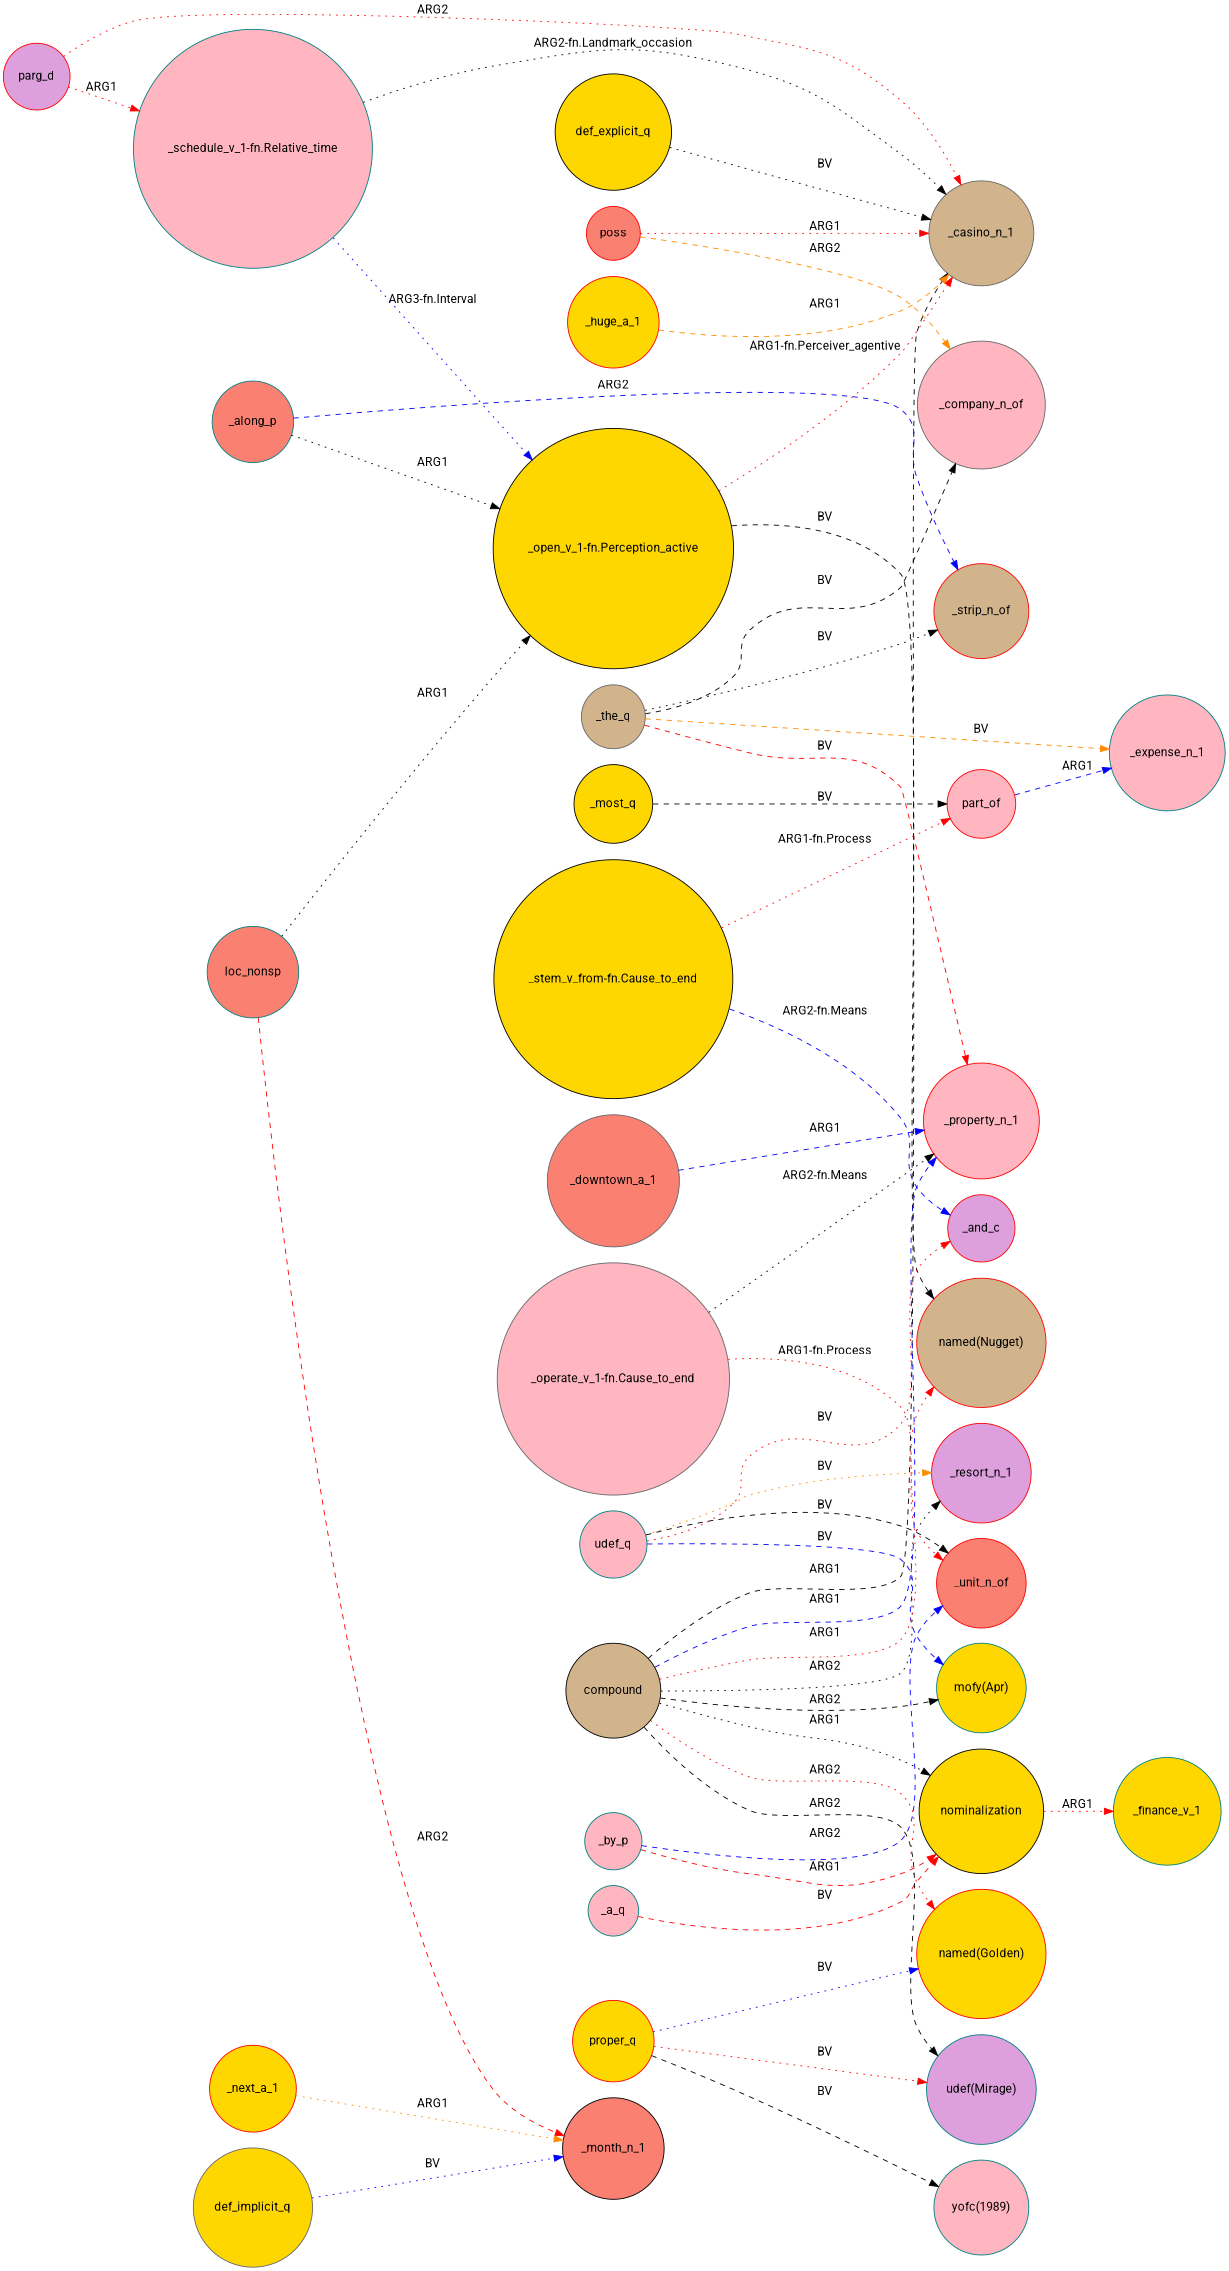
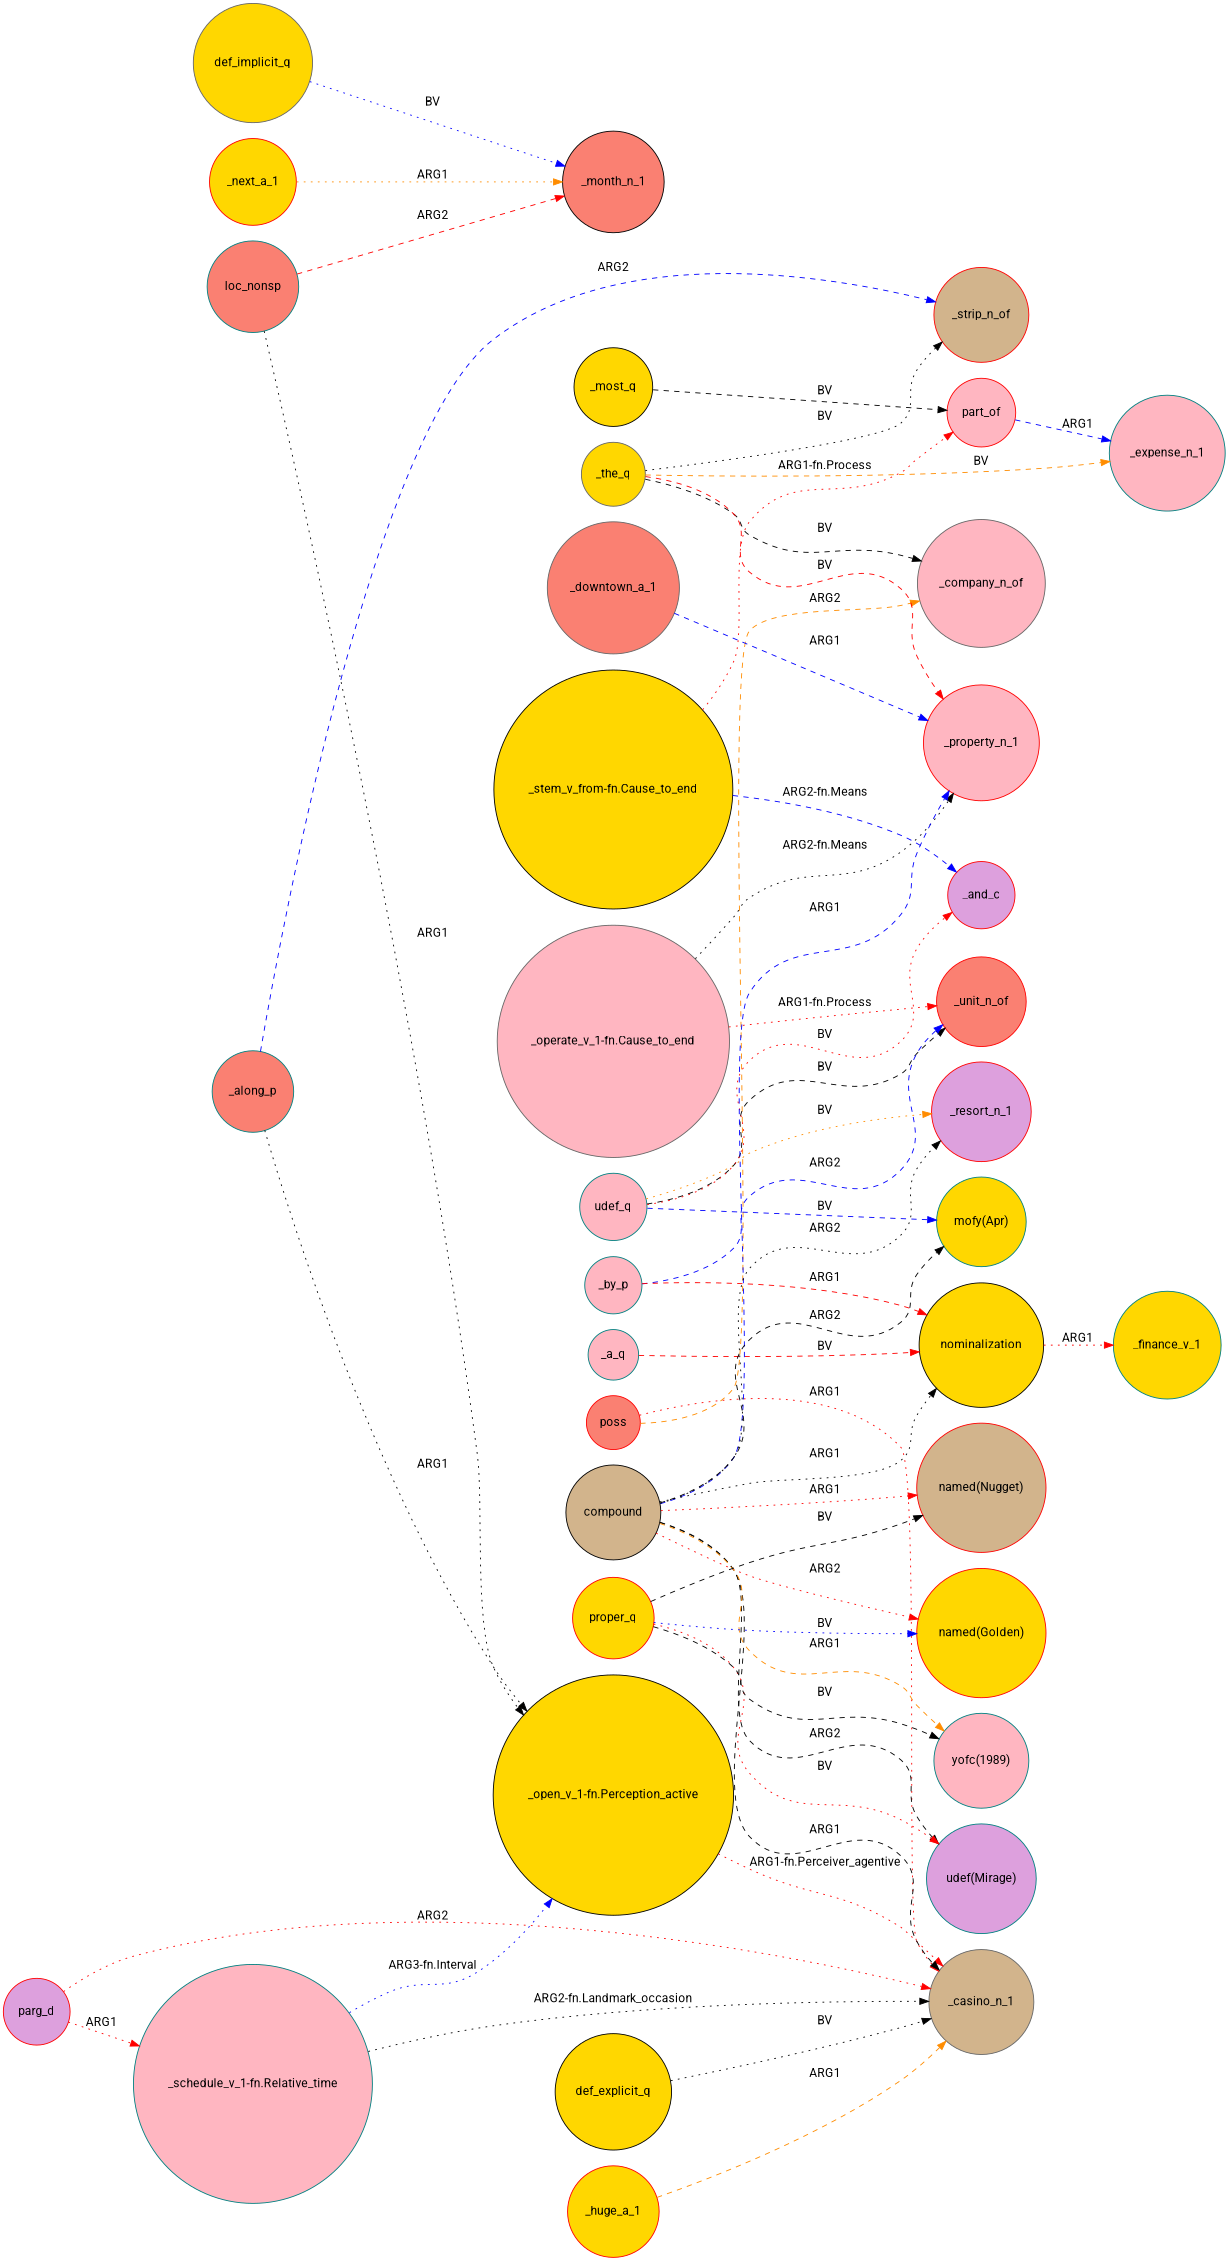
(613, 717) -> (613, 474)
(914, 843) -> (781, 1553)
none -> (765, 1663)
